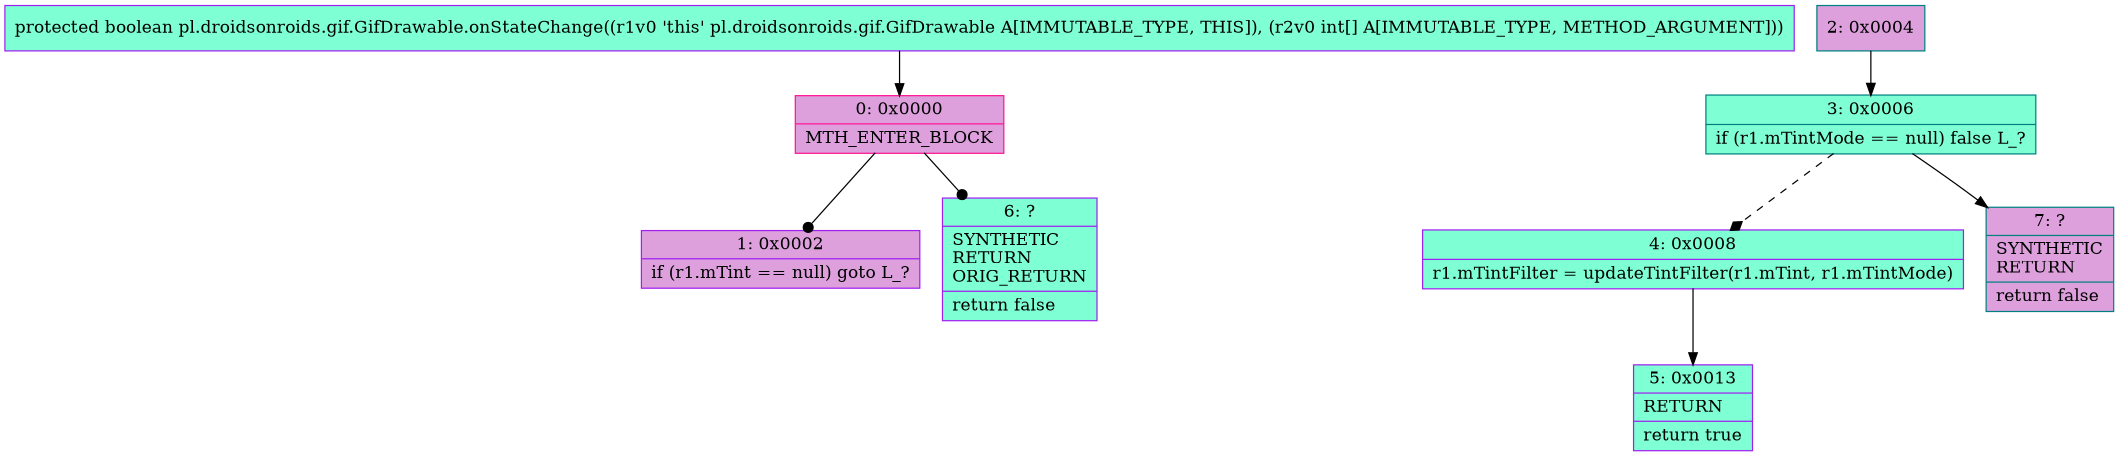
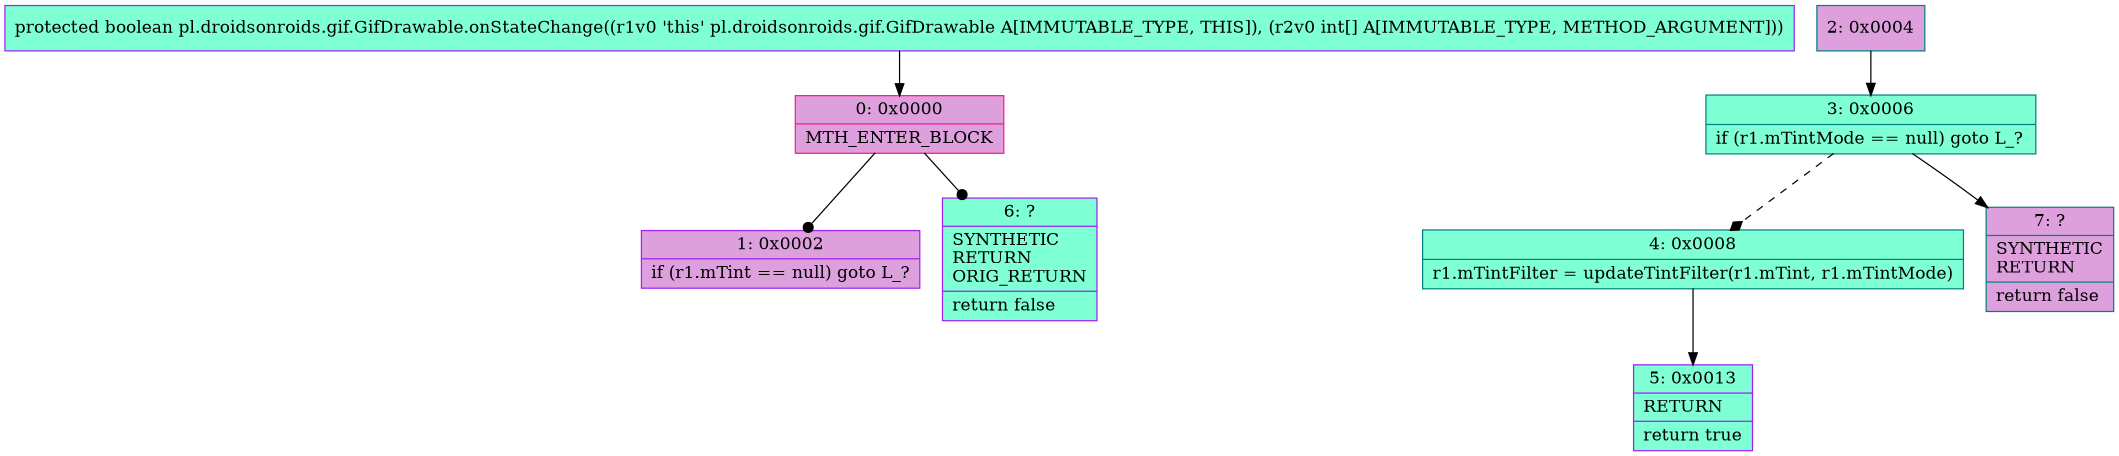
(1871, 139) -> (1870, 139)
(1693, 259) -> (1693, 259)
